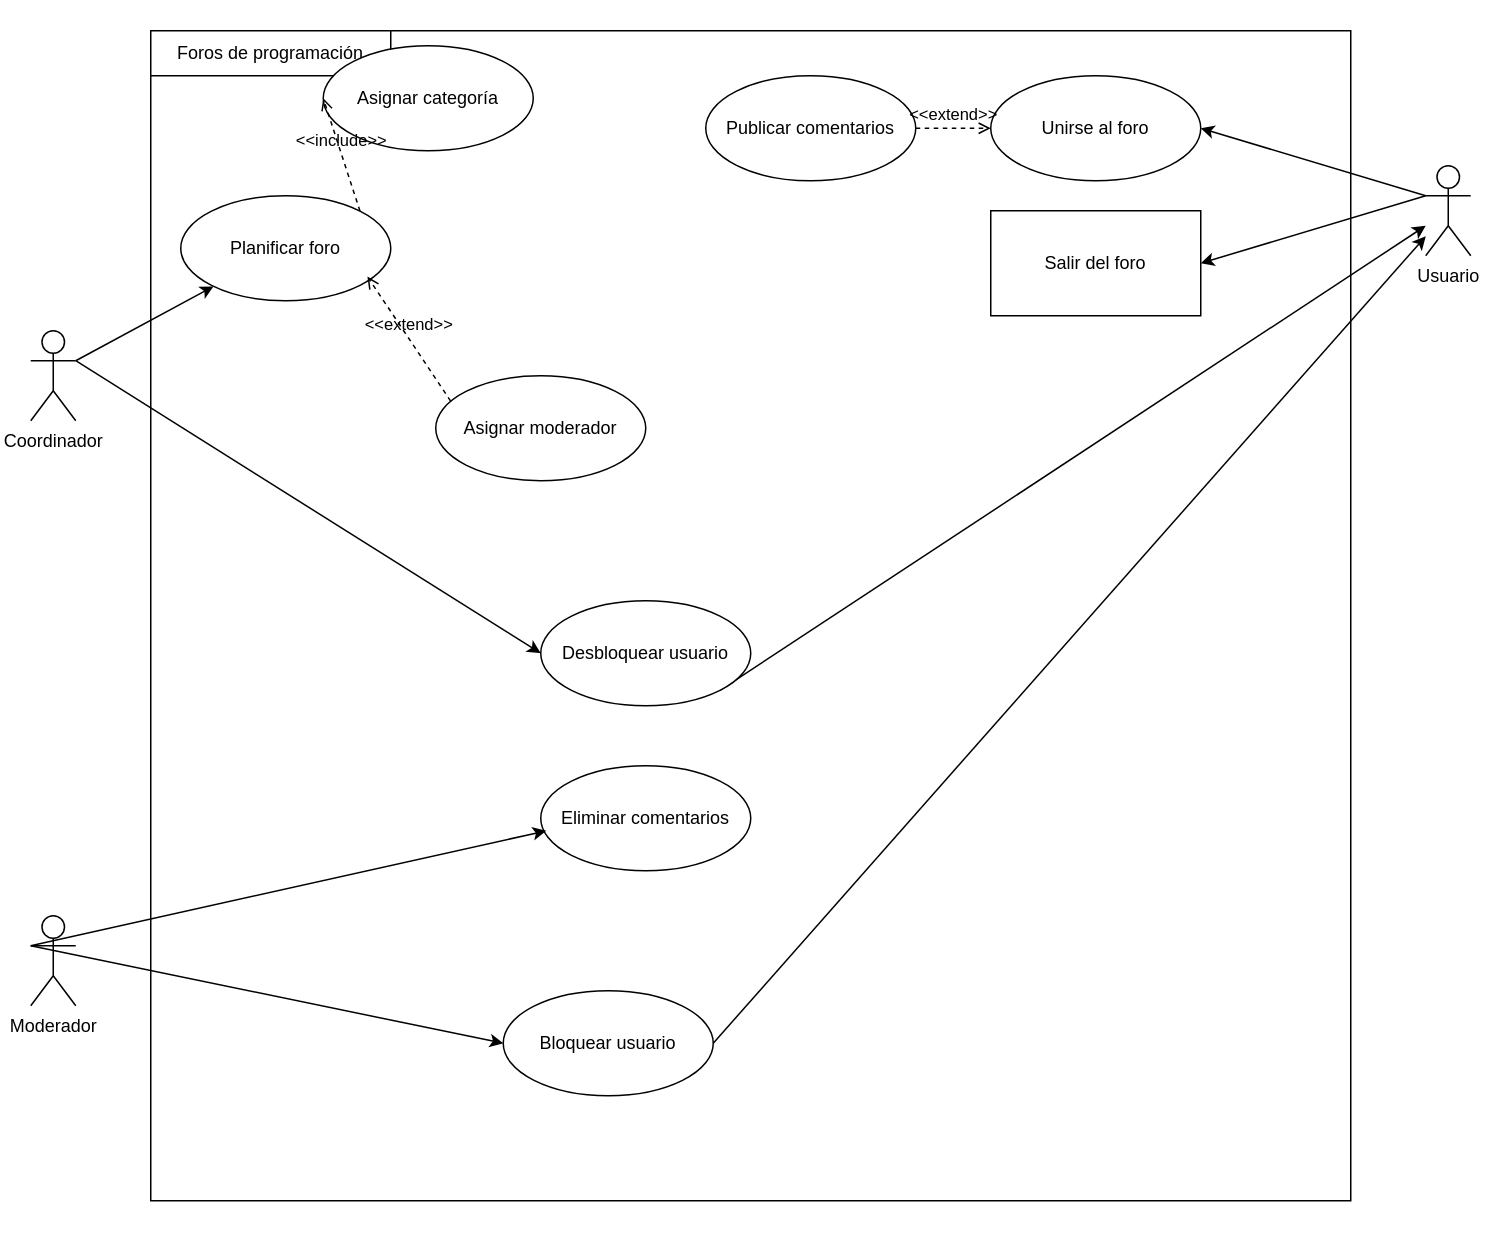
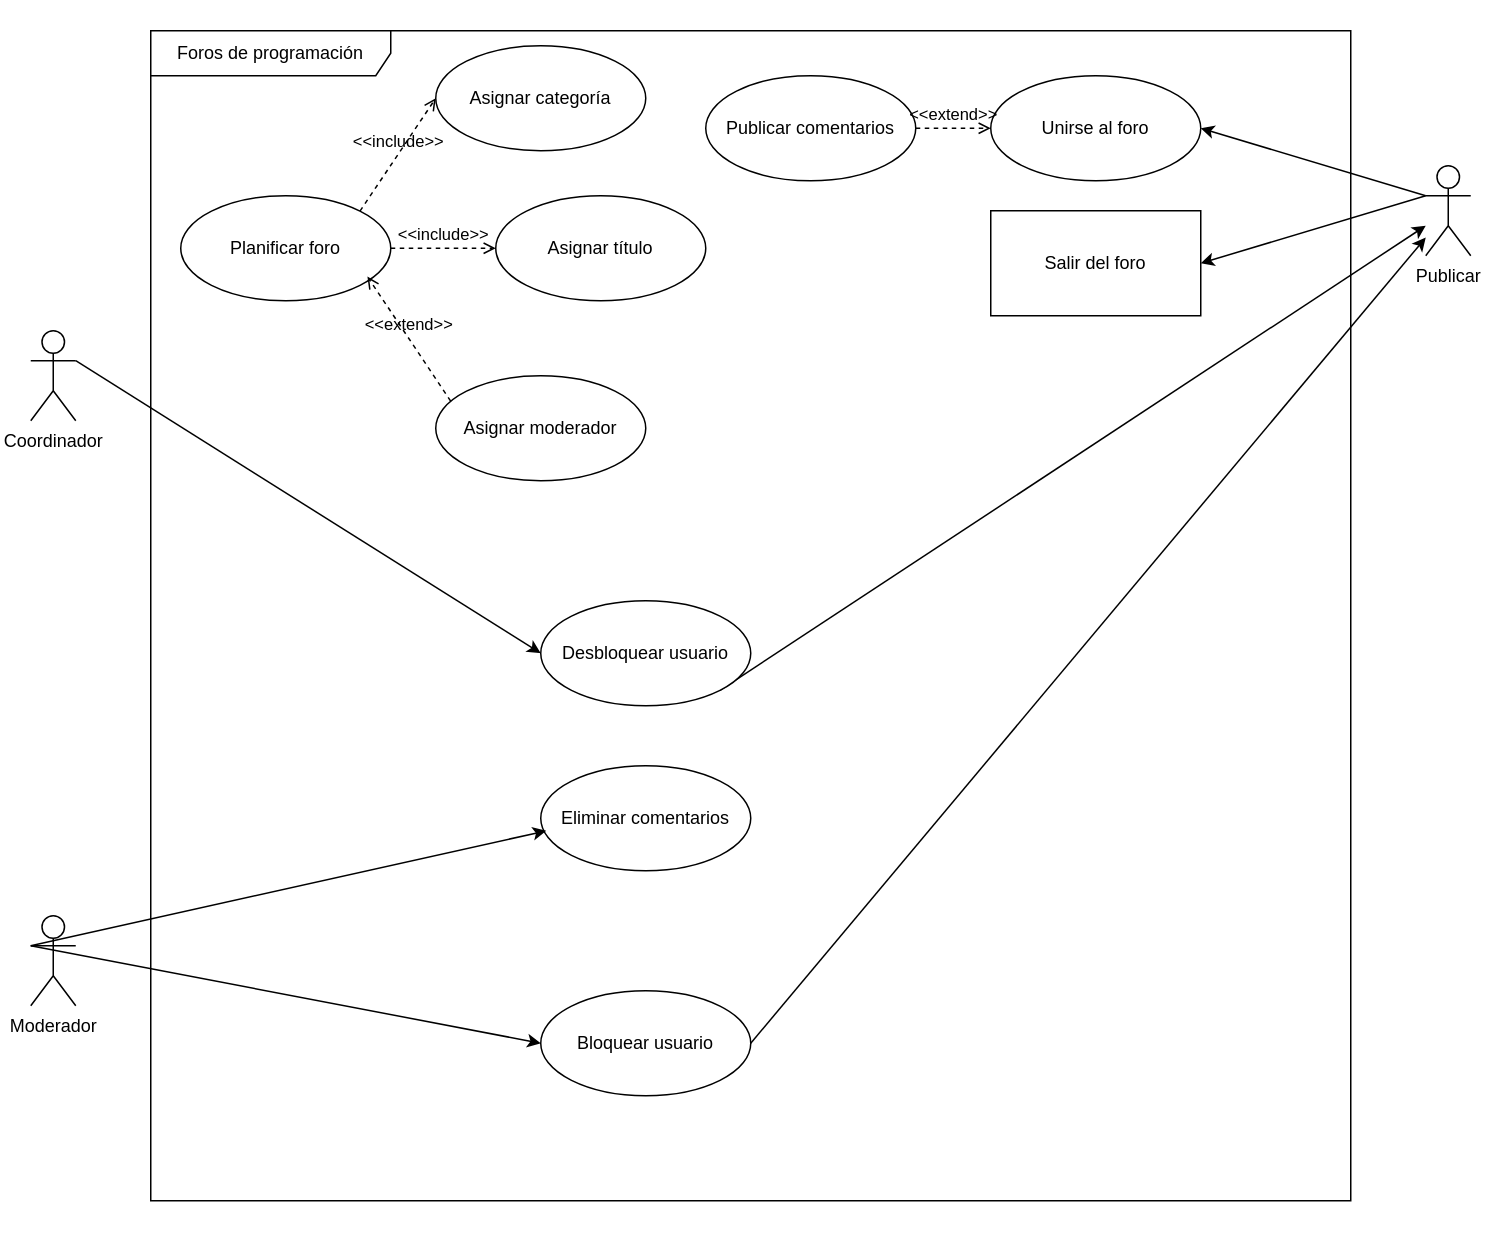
(428, 98) -> (541, 98)
none -> (441, 248)
none -> (601, 248)
(1449, 277) -> (1449, 277)
(142, 325) -> none
(608, 1043) -> (646, 1043)
